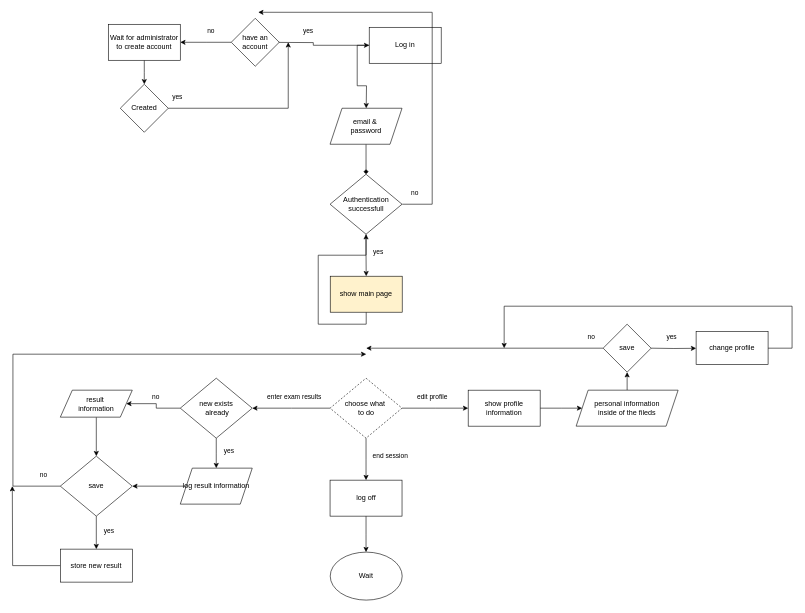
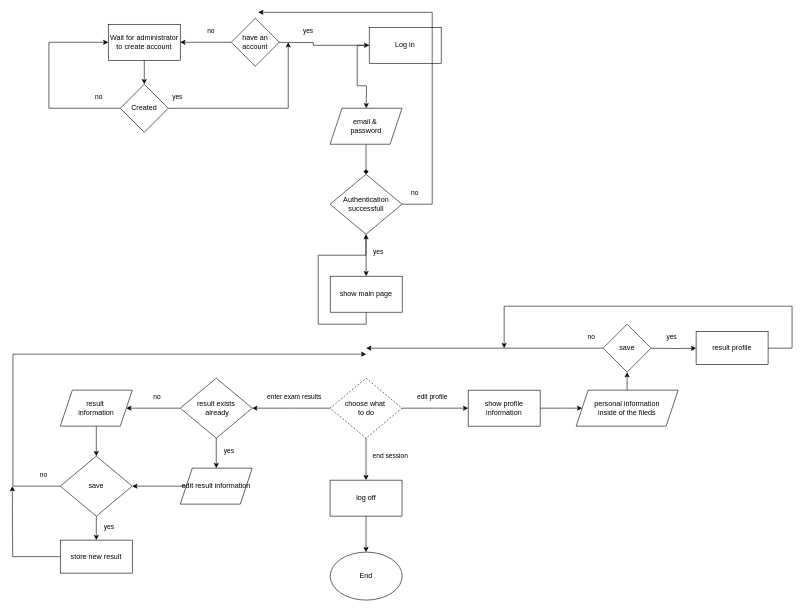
none -> (49, 42)
(366, 294) -> (366, 294)
(732, 348) -> (732, 348)
(96, 404) -> (96, 408)
(216, 408) -> (216, 408)
(216, 486) -> (216, 486)
(96, 566) -> (96, 557)
(366, 576) -> (366, 576)
